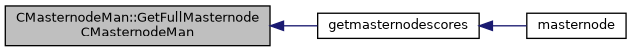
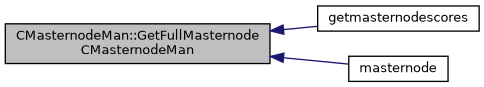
(509, 26) -> (316, 61)
